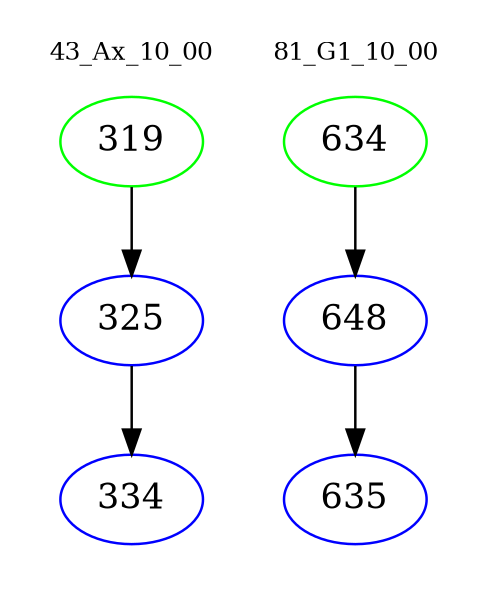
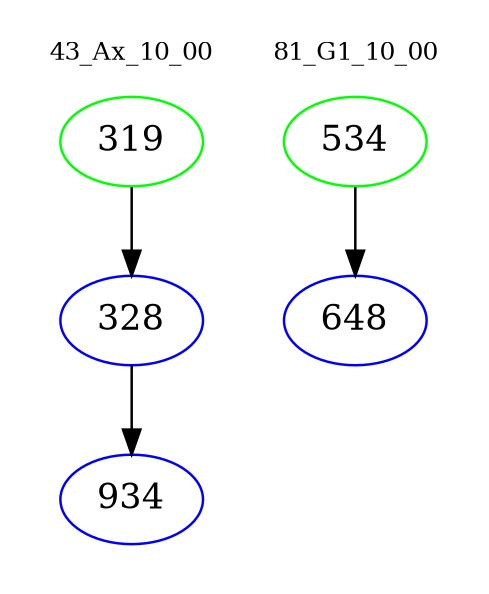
(355, 142) -> (355, 142)
(132, 321) -> (132, 321)
(132, 499) -> (132, 499)
(355, 499) -> none
